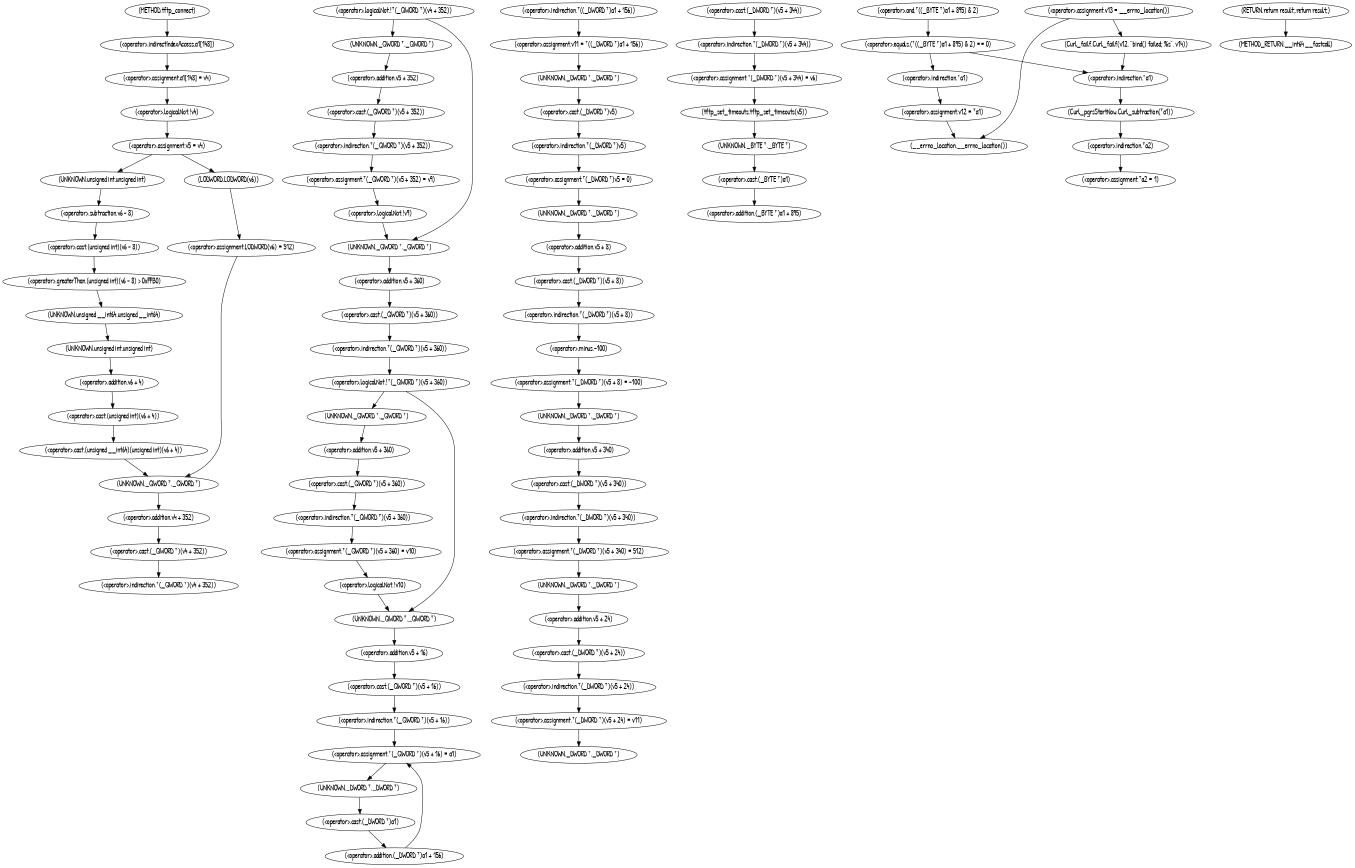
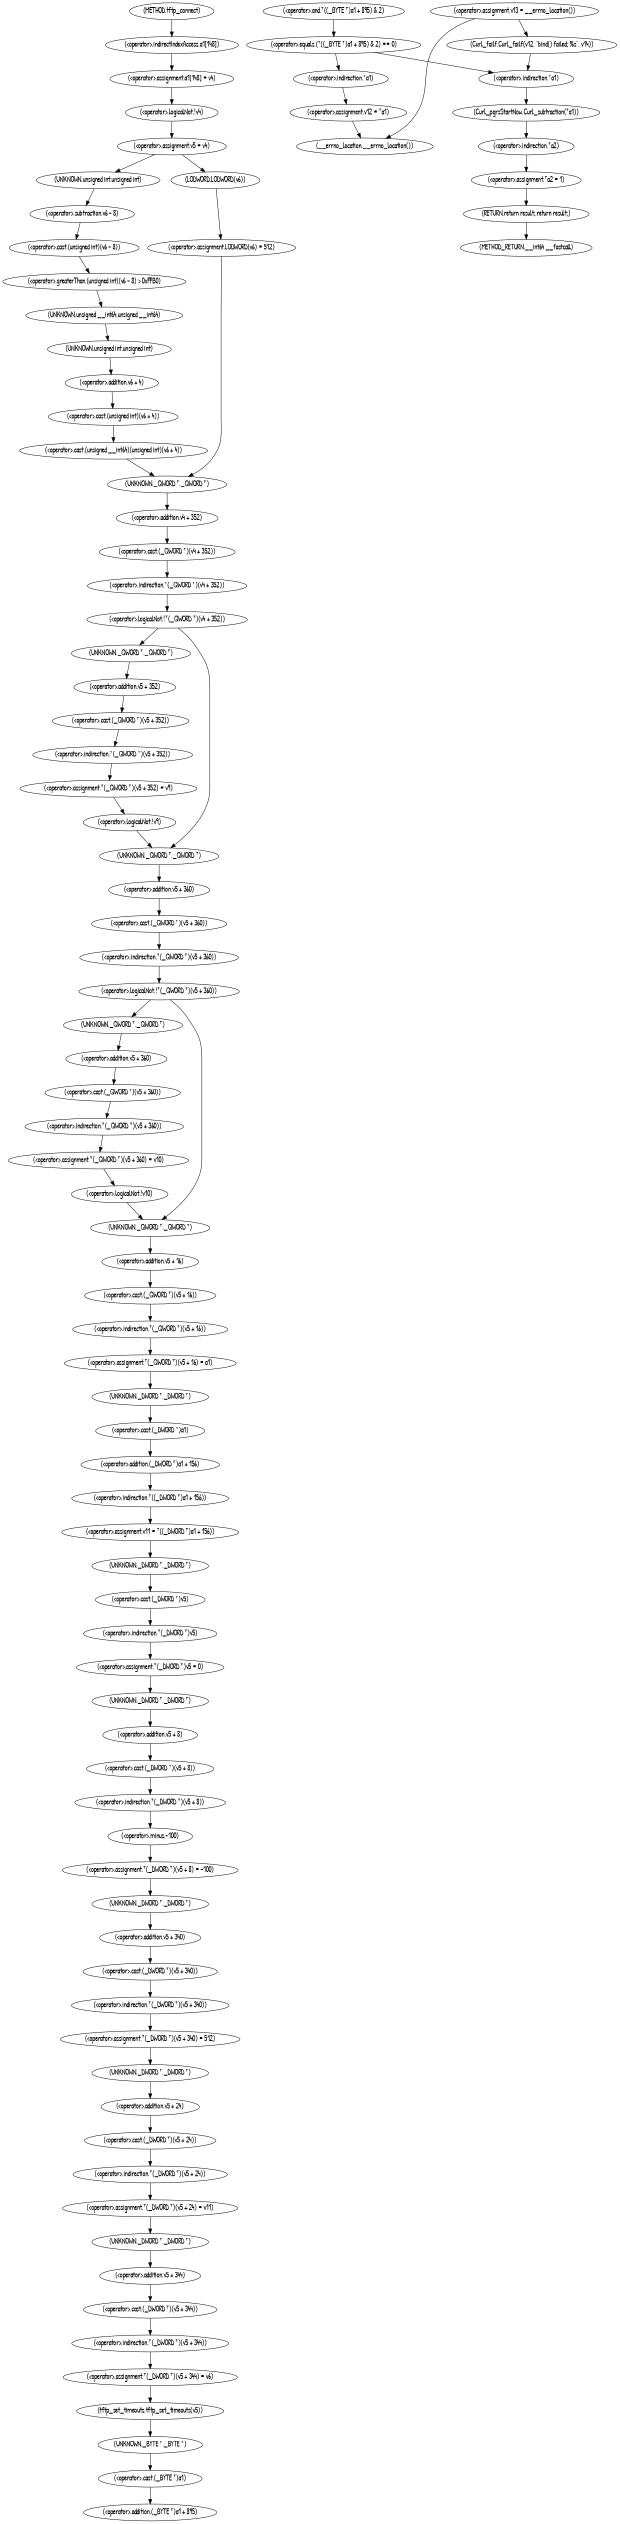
none -> (526, 195)
none -> (167, 600)
(423, 808) -> (150, 1479)
none -> (150, 2276)
